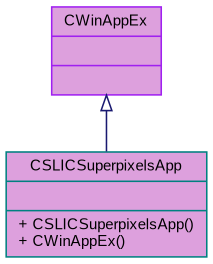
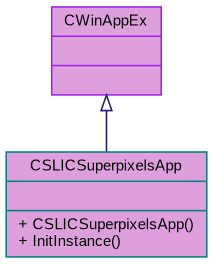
(73, 241) -> (70, 241)
